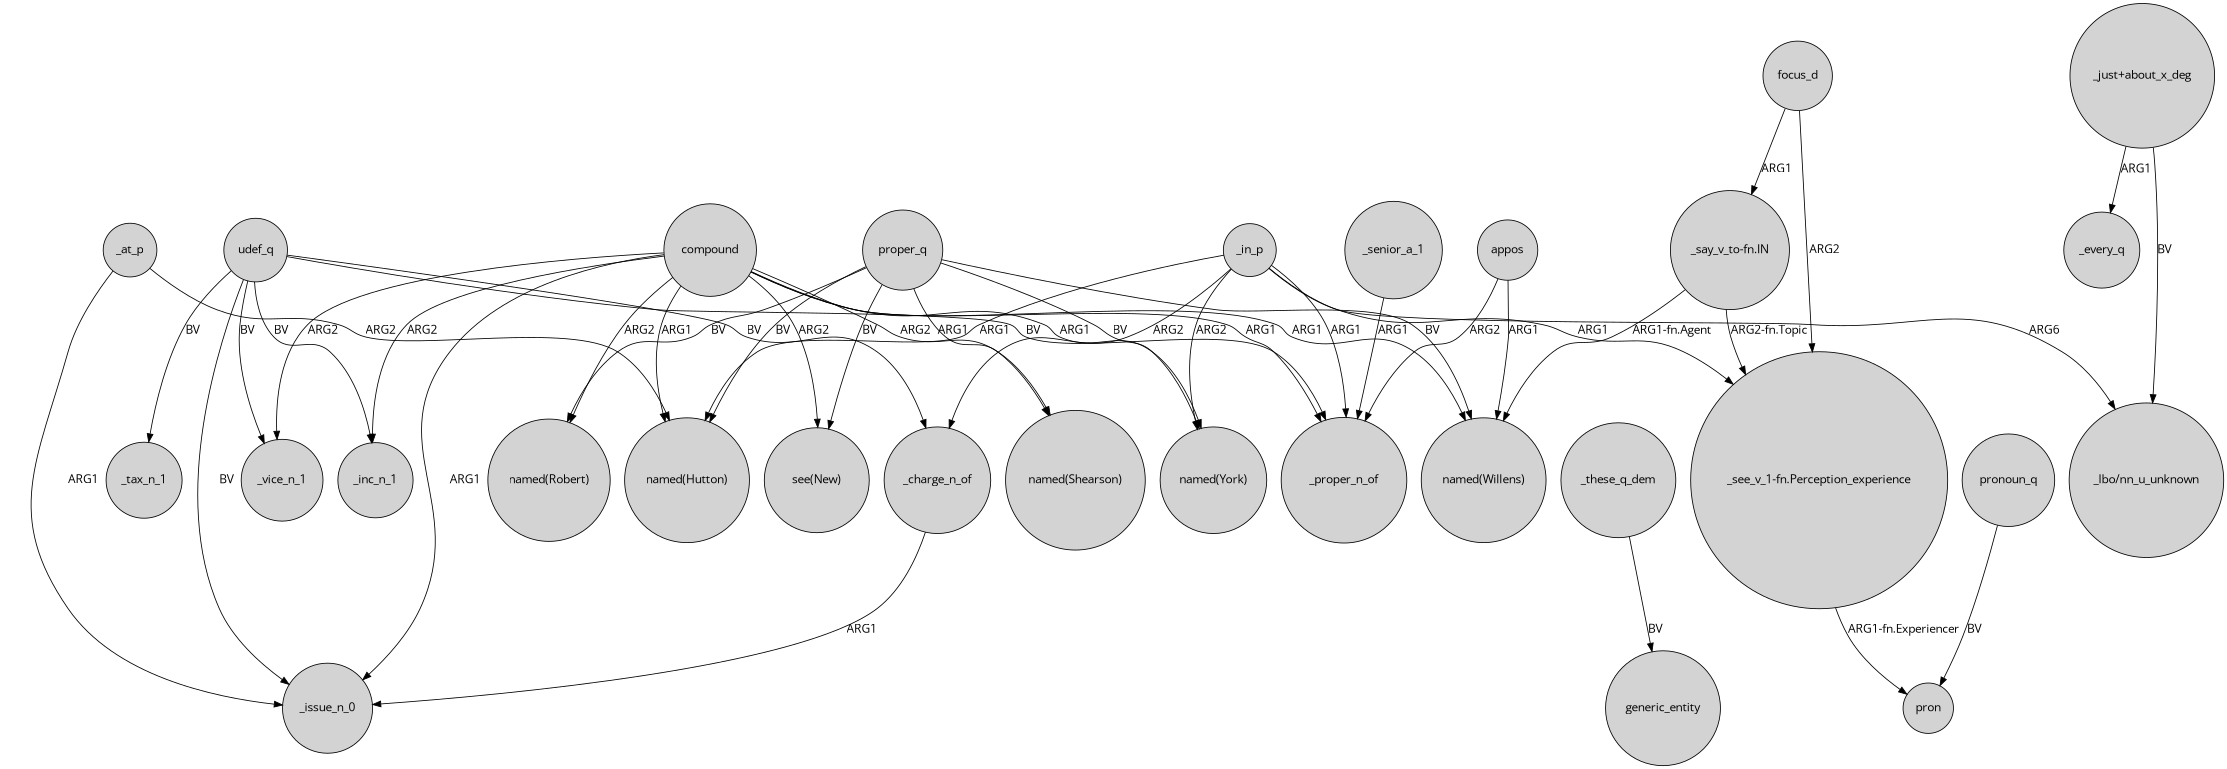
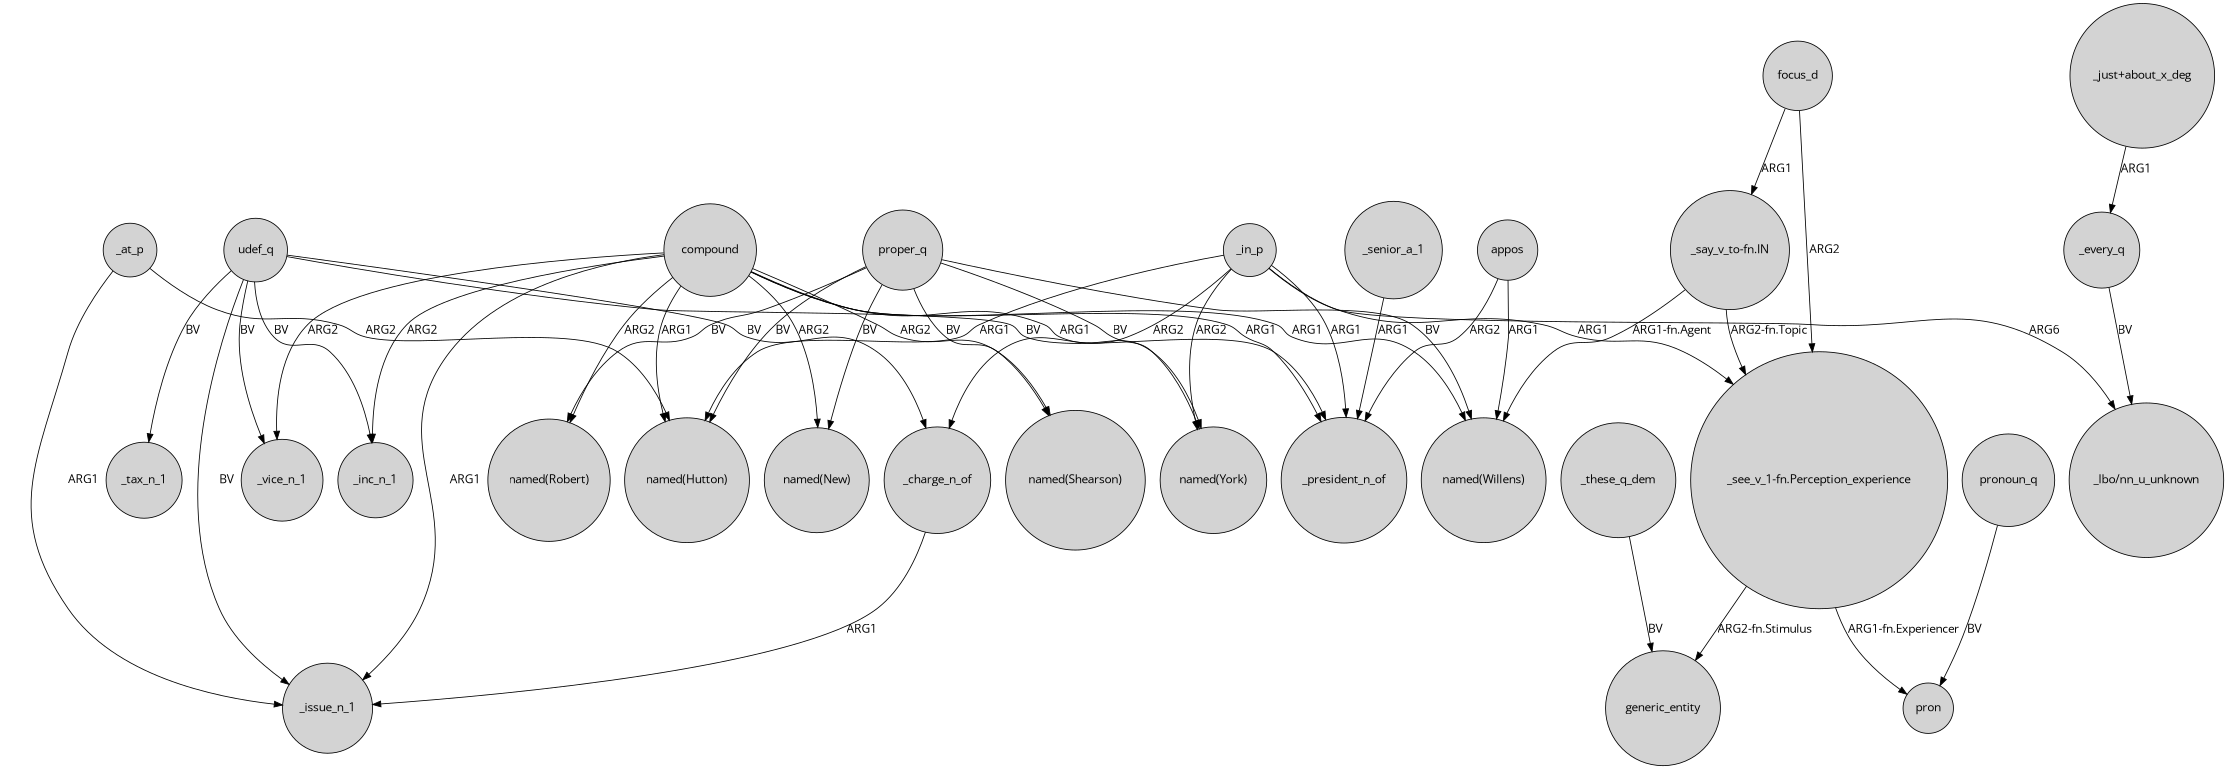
(2158, 271) -> (2120, 342)
(953, 331) -> (953, 331)
(817, 480) -> (817, 480)
(1344, 480) -> (1344, 480)
none -> (1723, 620)
(328, 708) -> (328, 708)
